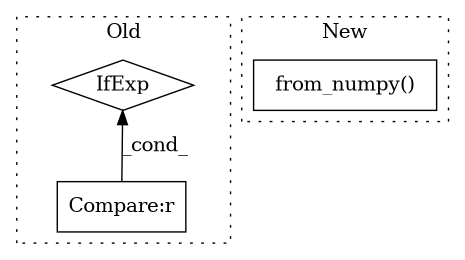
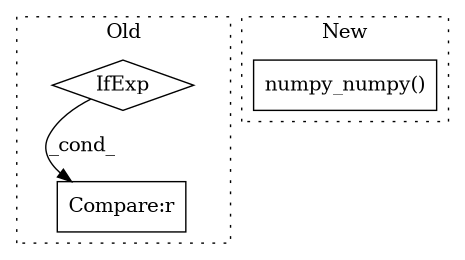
(345, 85) -> (345, 85)
(122, 153) -> (52, 130)
